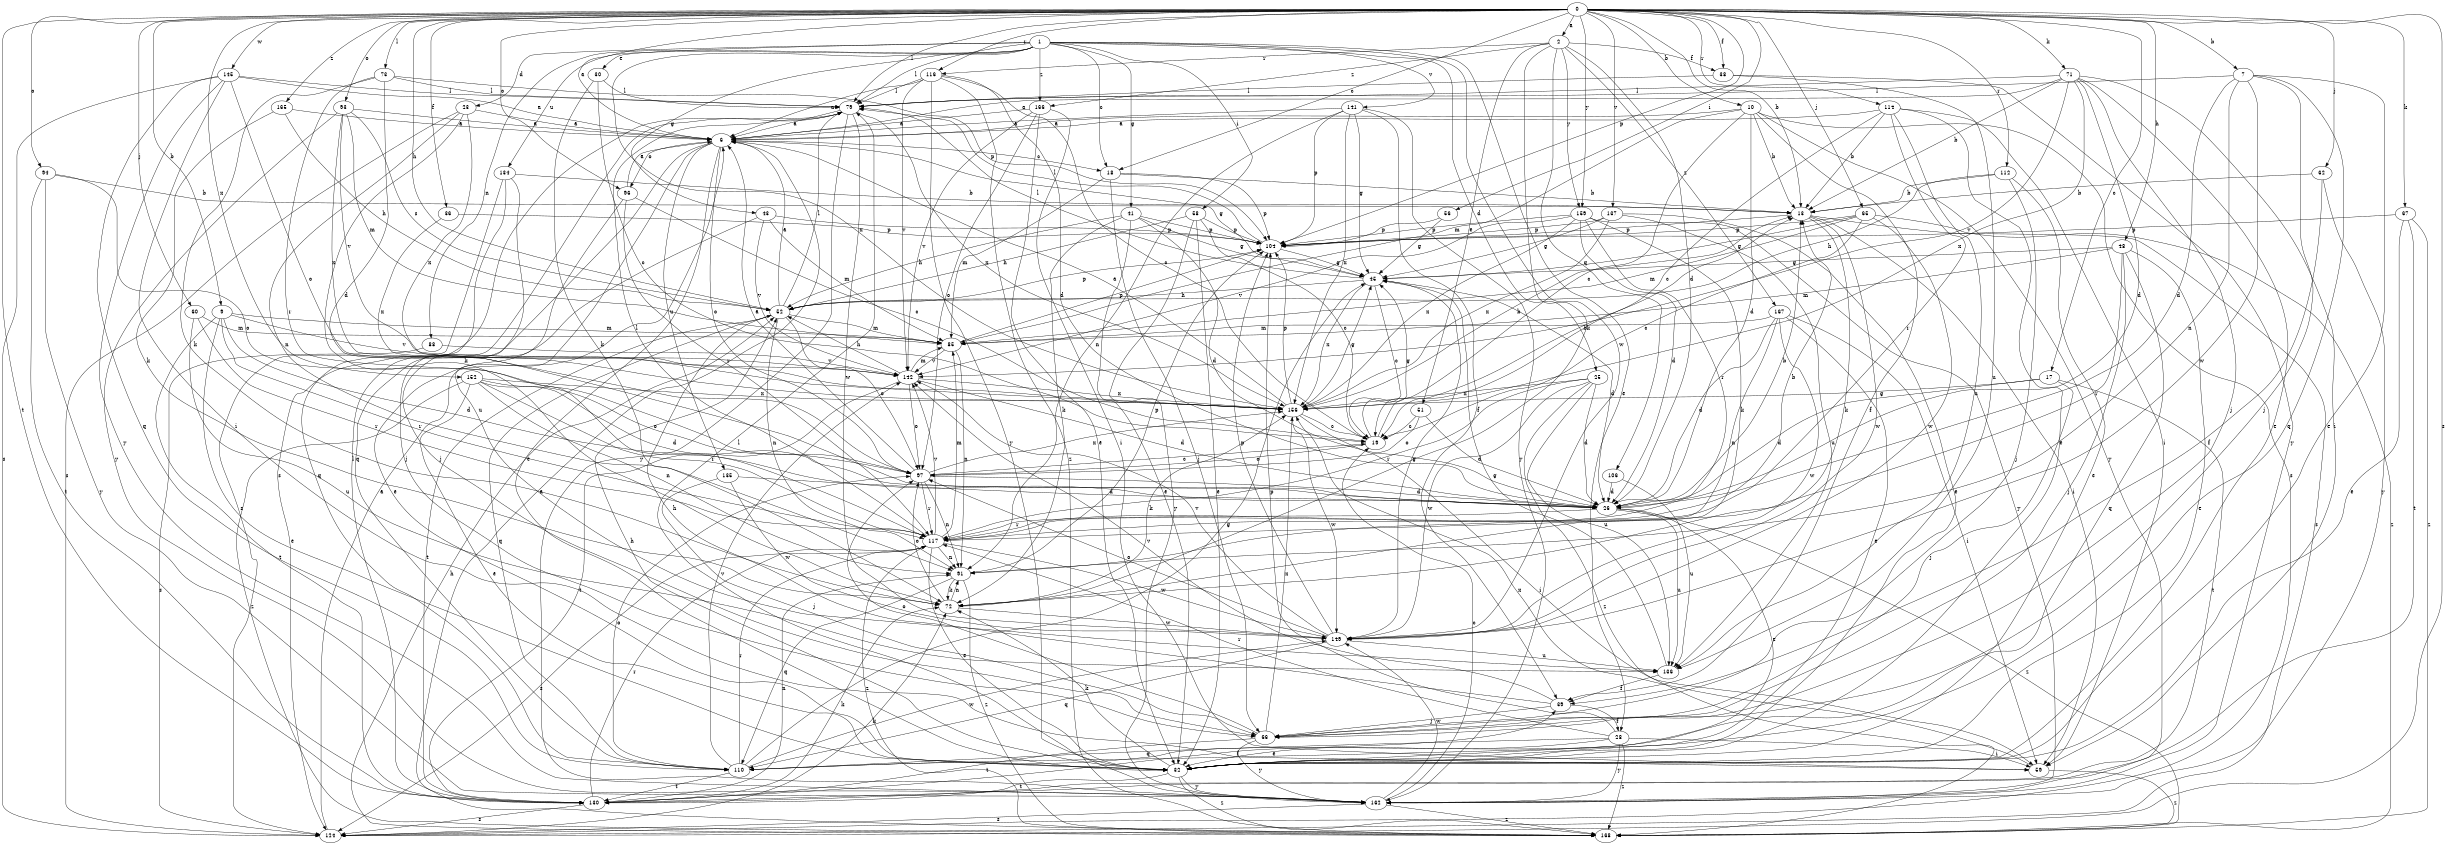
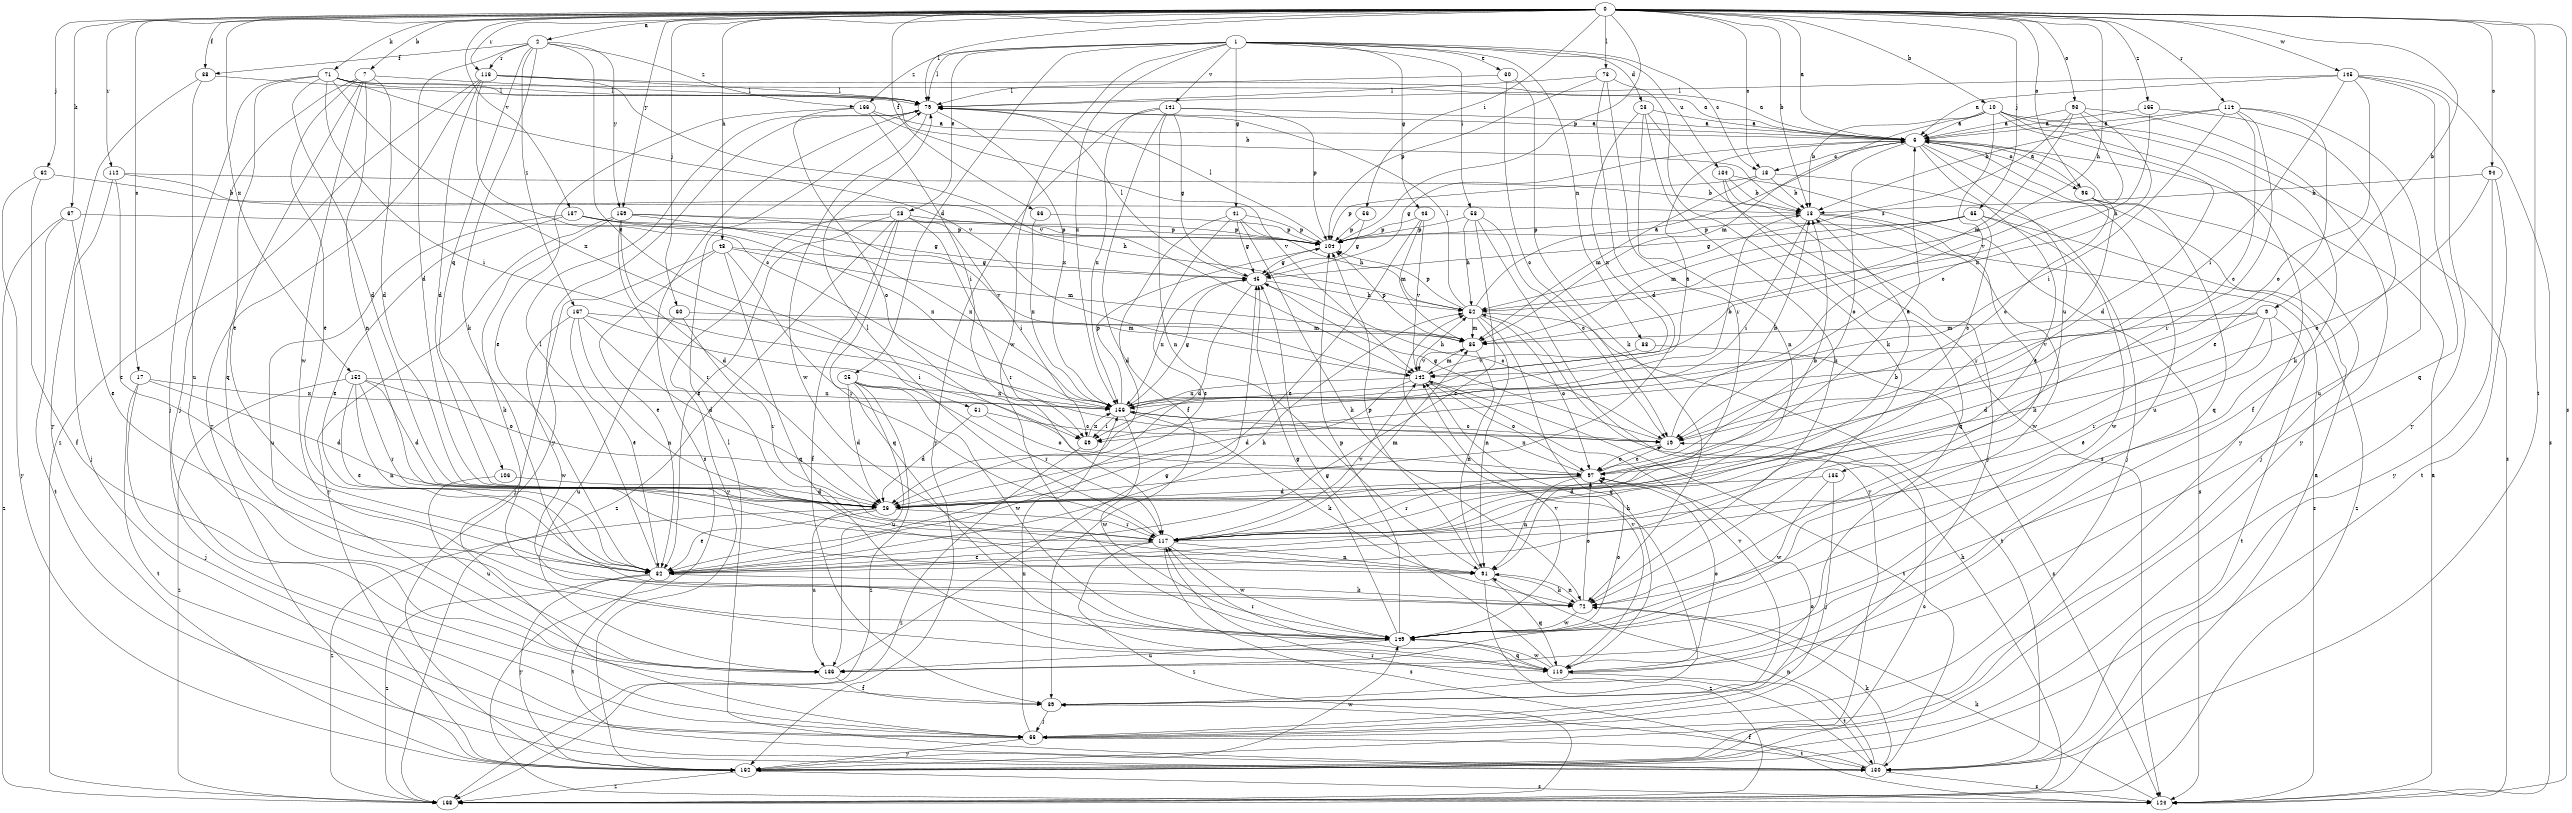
(1882, 394) -> (310, 394)
(1145, 543) -> (1333, 517)
(1599, 710) -> (812, 453)
